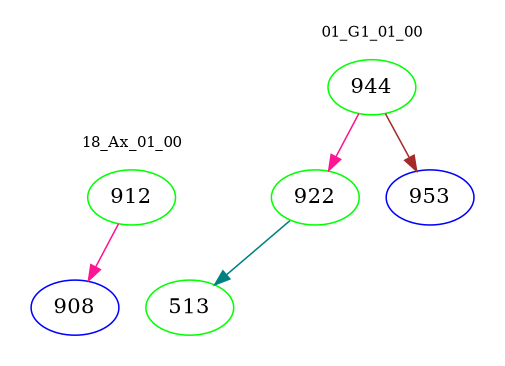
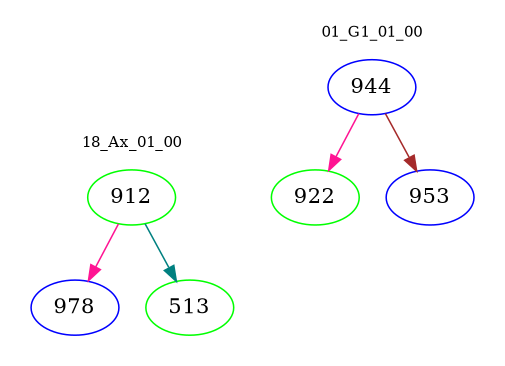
(372, 87) -> (372, 87)
(258, 248) -> (157, 246)
(75, 308) -> (75, 308)
